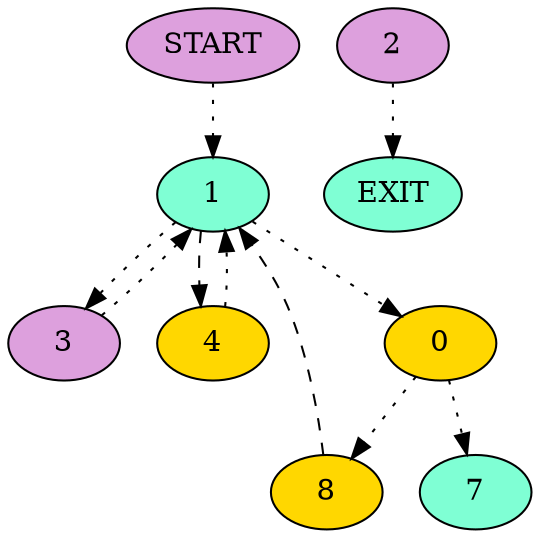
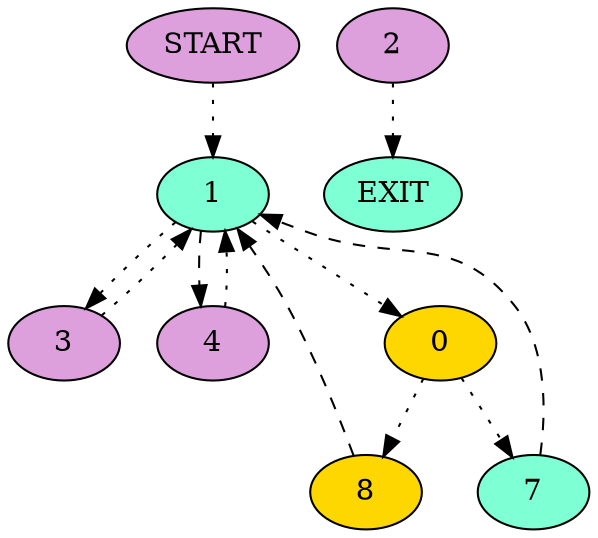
none -> (478, 272)
(213, 343) -> (213, 343)
